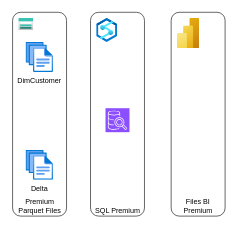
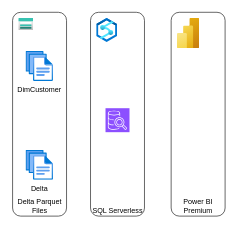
(40, 57) -> (40, 66)
(40, 206) -> (40, 206)
(198, 206) -> (198, 206)
(118, 210) -> (118, 210)
